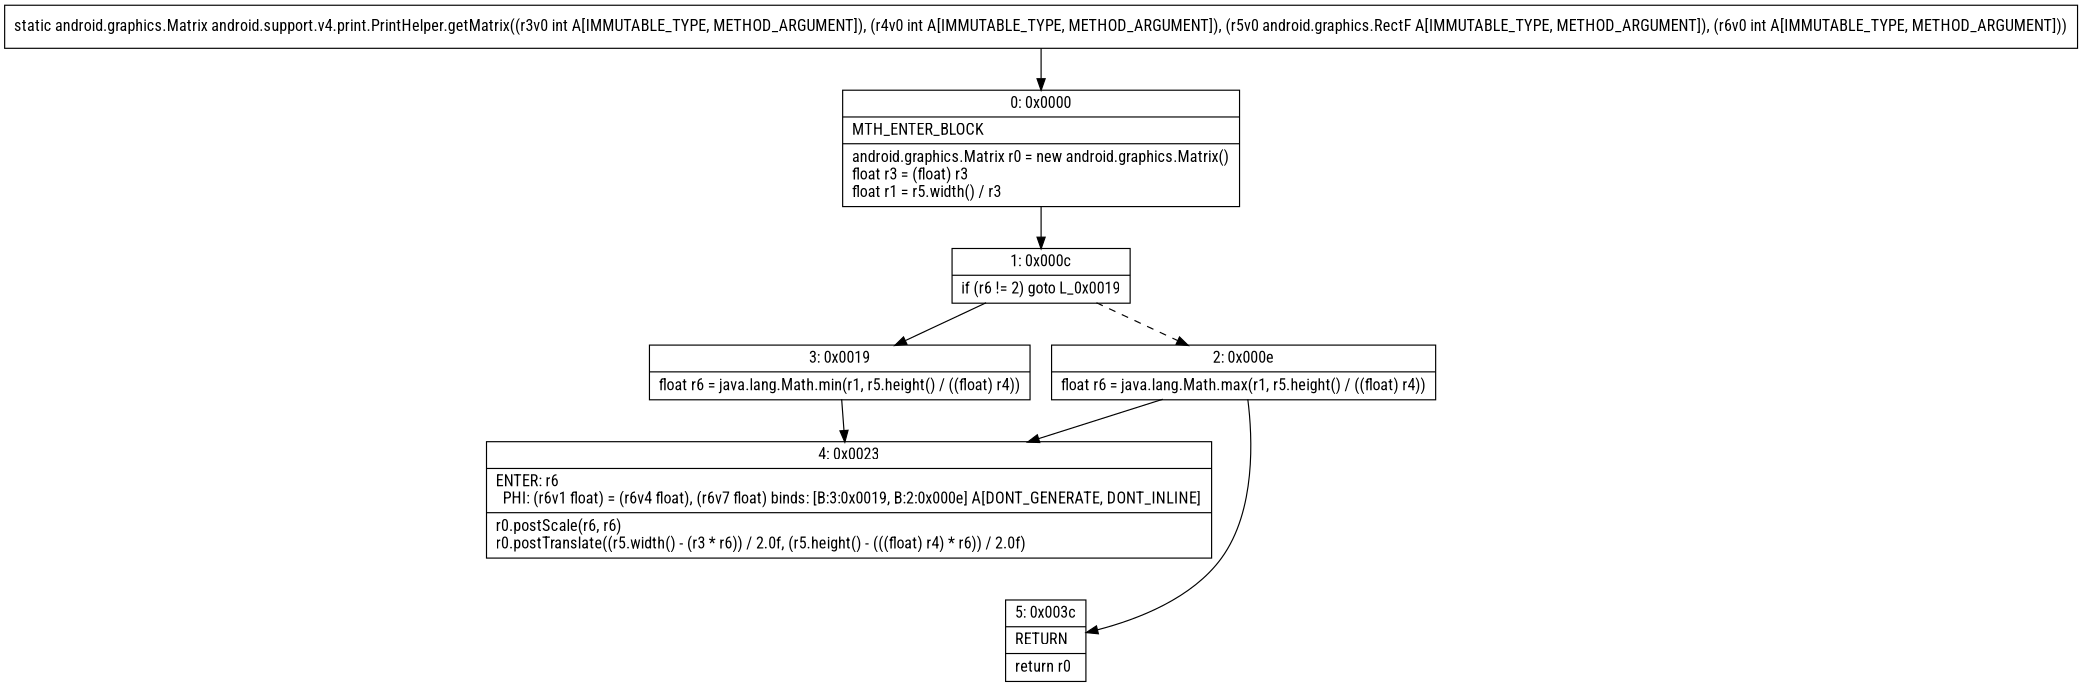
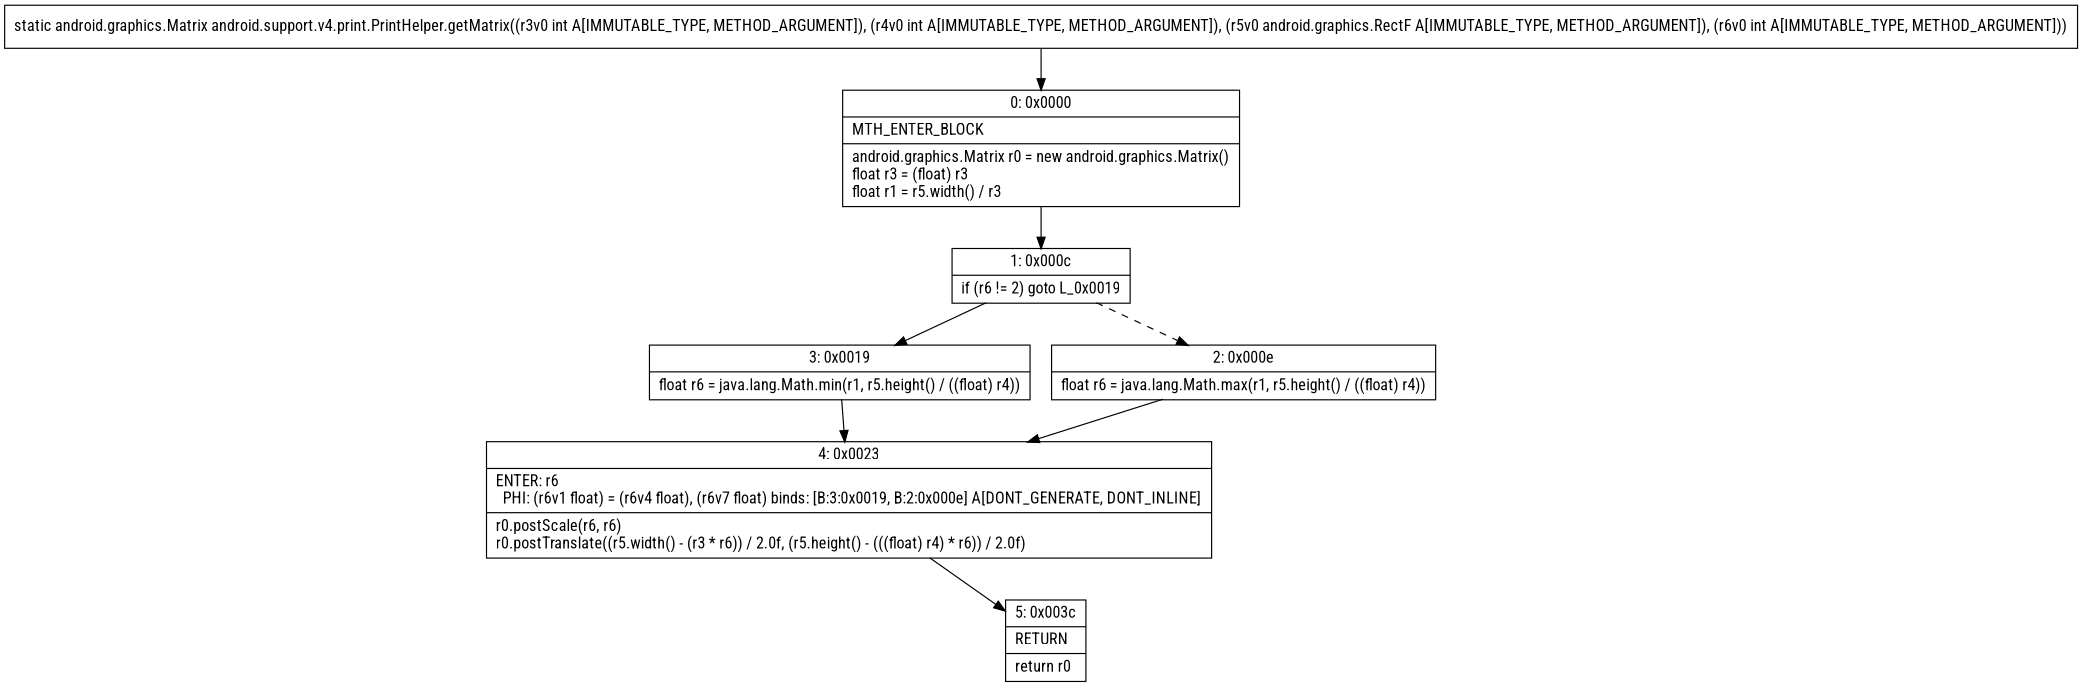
(1226, 550) -> (963, 581)
